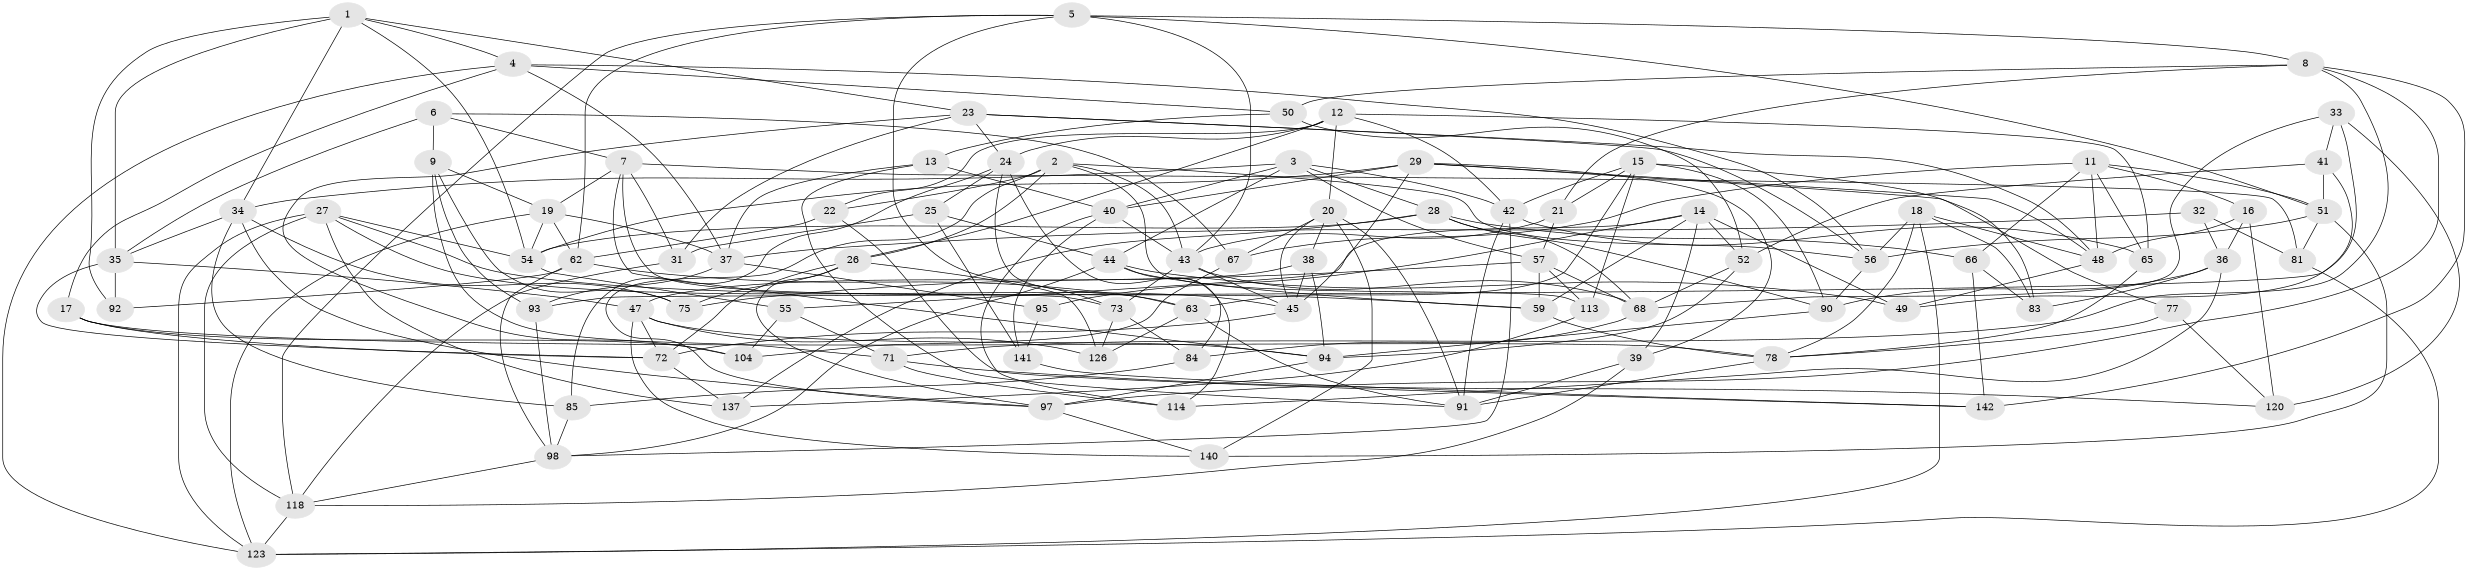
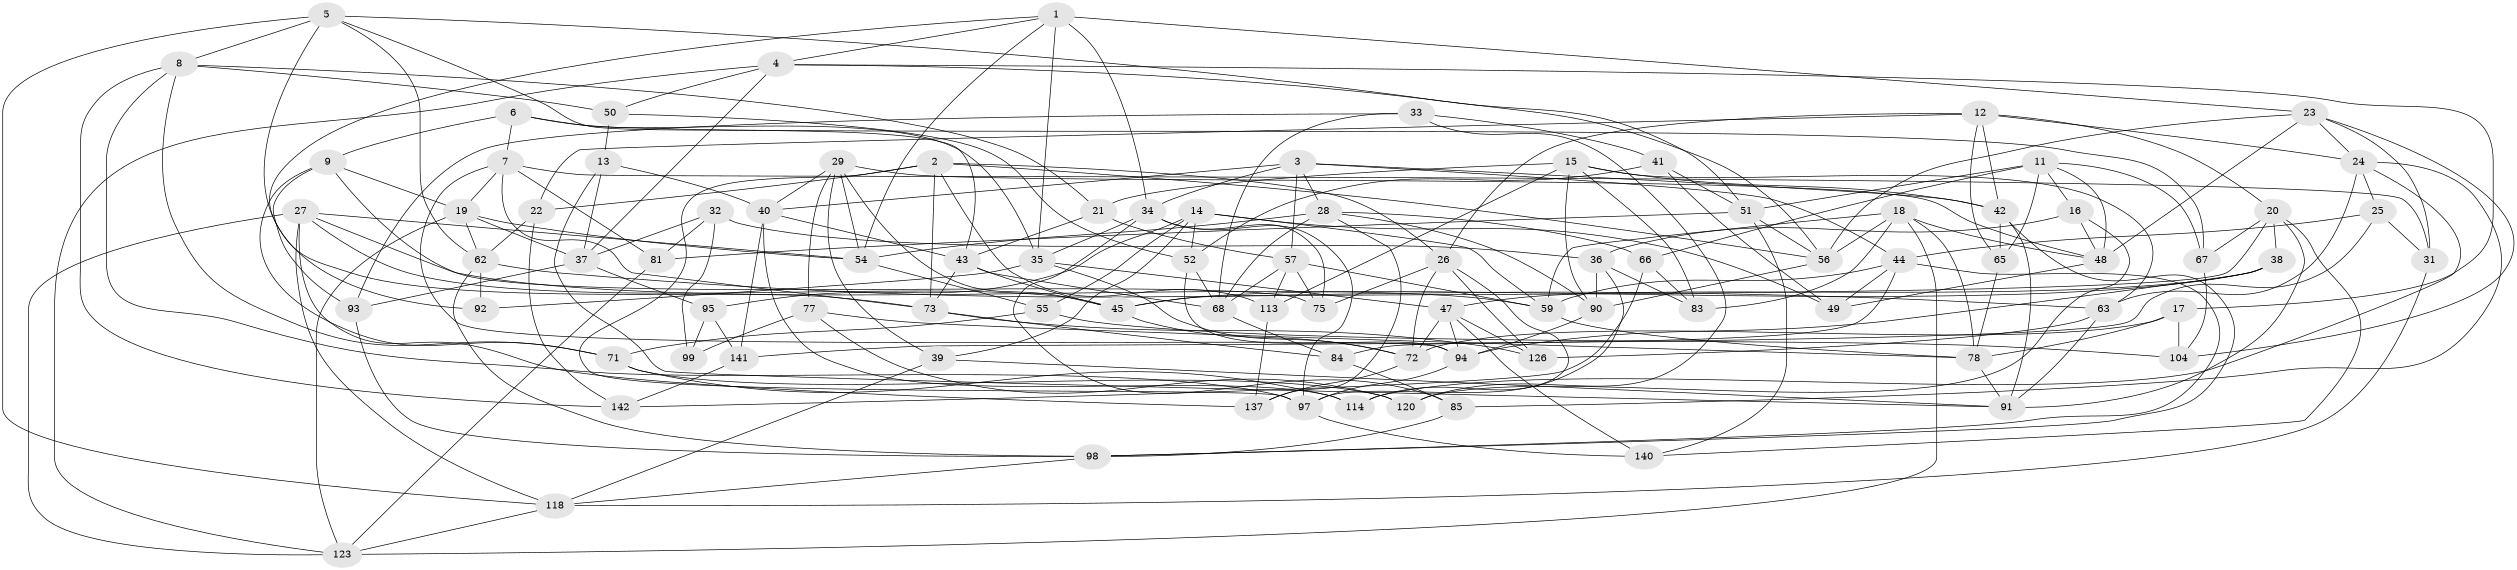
(1142, 189) -> (933, 236)
none -> (1644, 238)
none -> (689, 359)
